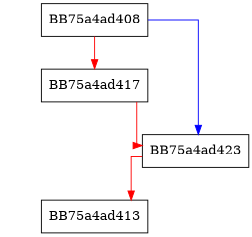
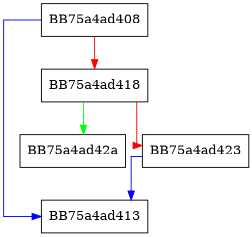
(198, 48) -> (4, 114)
(95, 86) -> (95, 86)
none -> (73, 151)
(131, 168) -> (131, 168)
